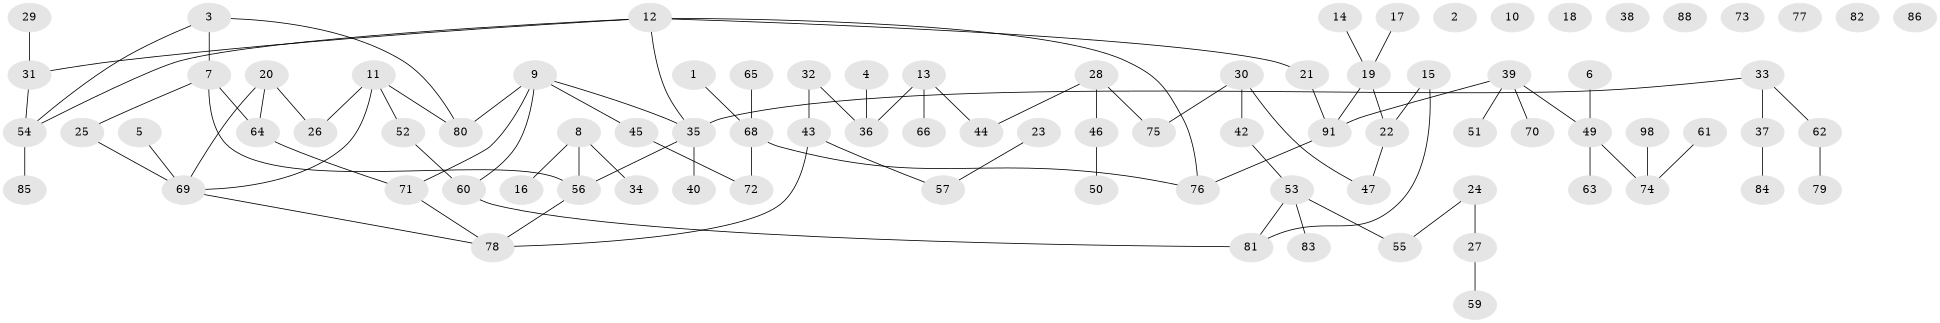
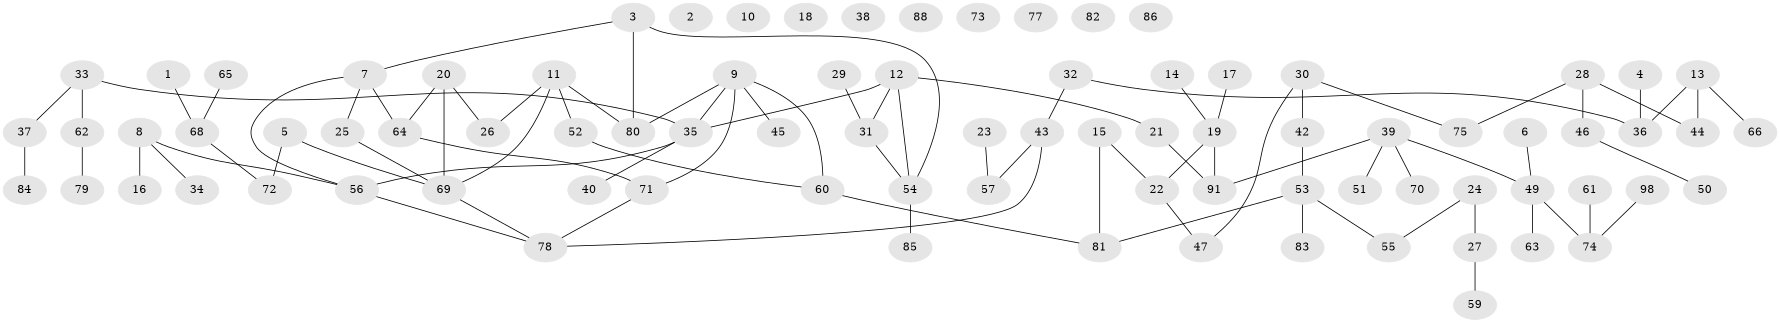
(688, 158) -> (279, 157)
(1198, 190) -> none
